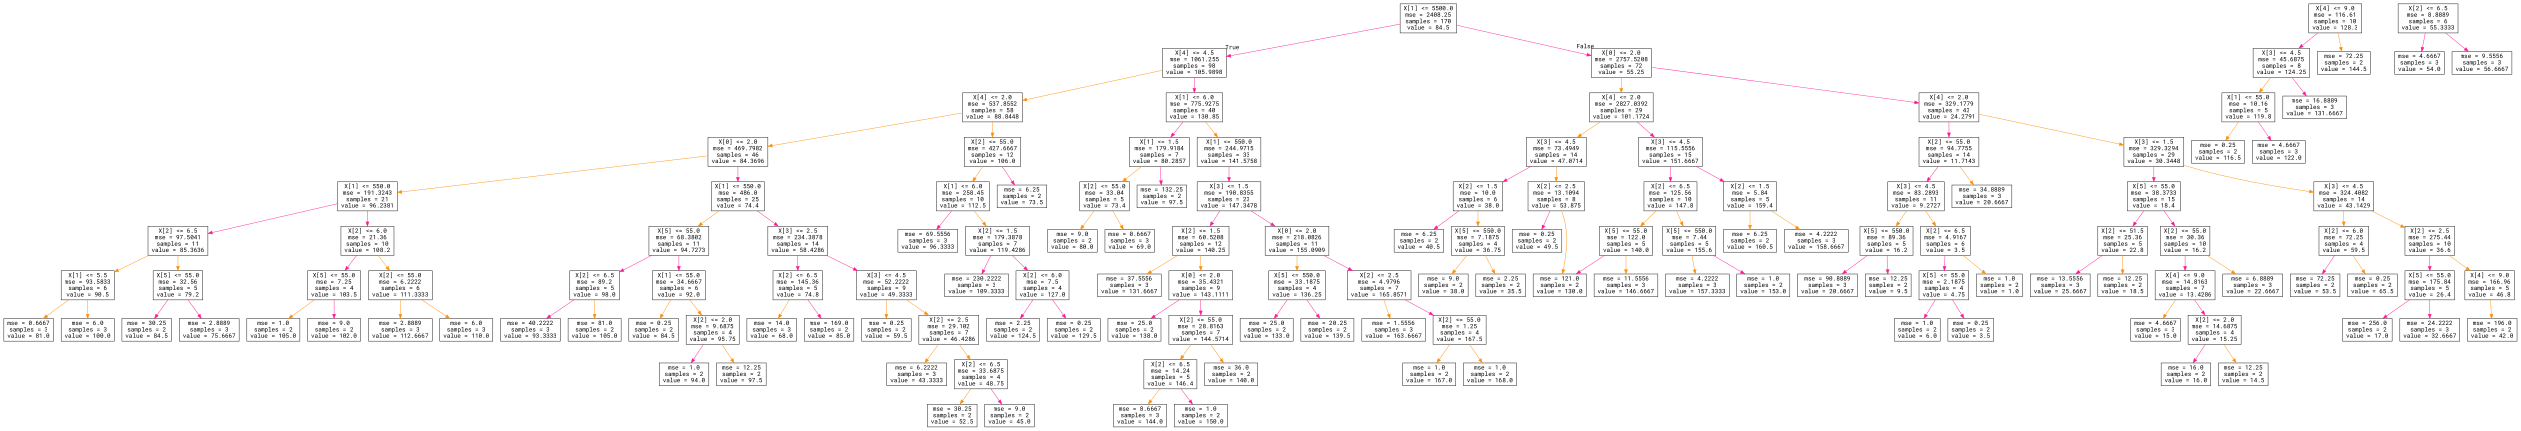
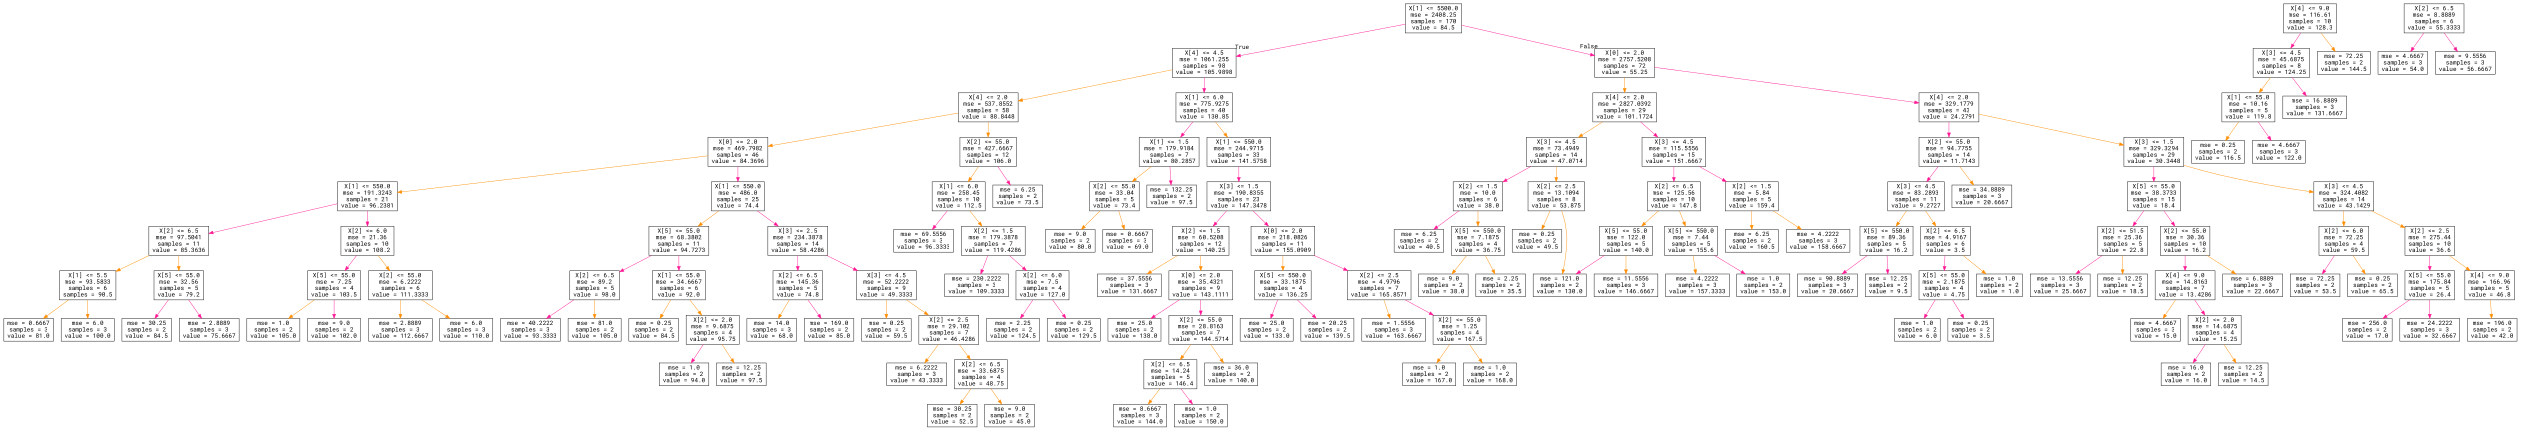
(1547, 218) -> (1547, 218)
(88, 285) -> (88, 285)
(995, 395) -> (995, 395)
